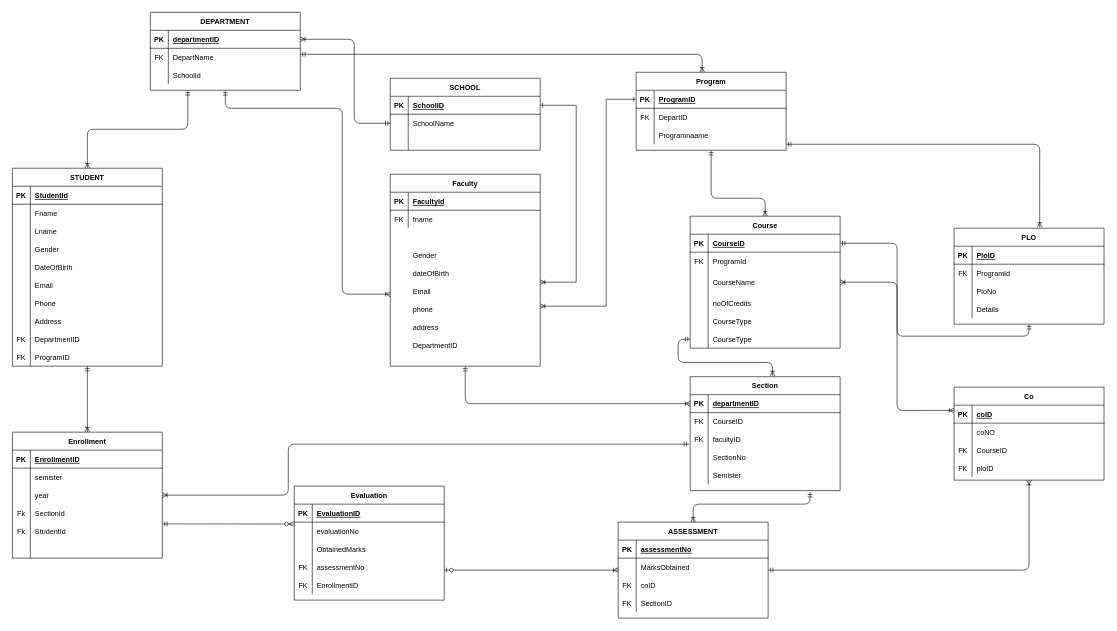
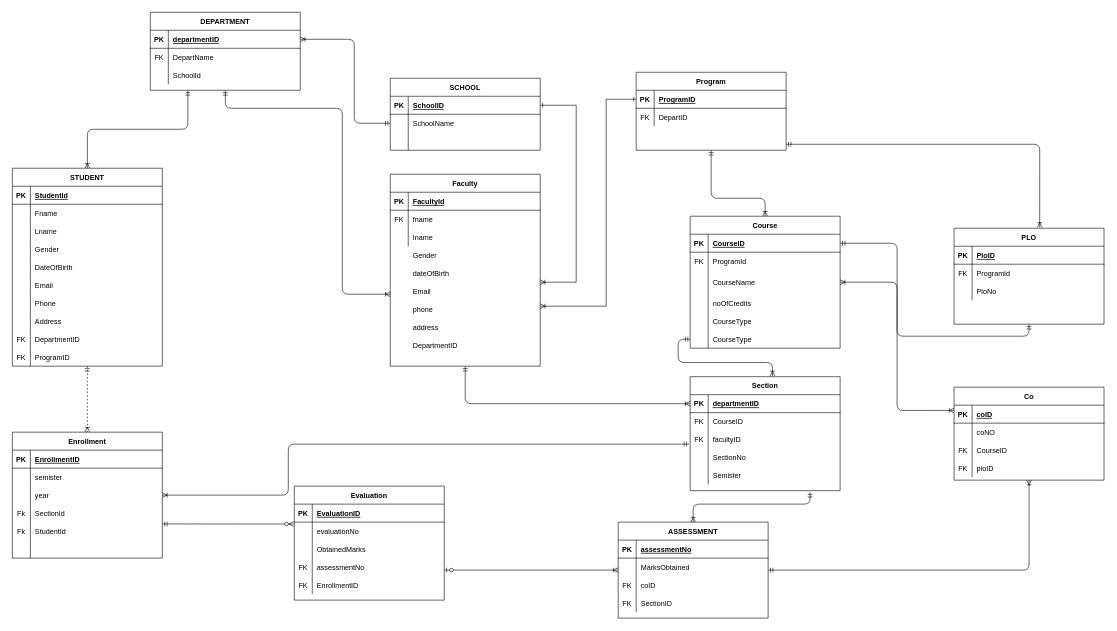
(510, 54) -> none
(720, 135) -> none
none -> (474, 237)
(1038, 309) -> none
(87, 400) -> (87, 400)
